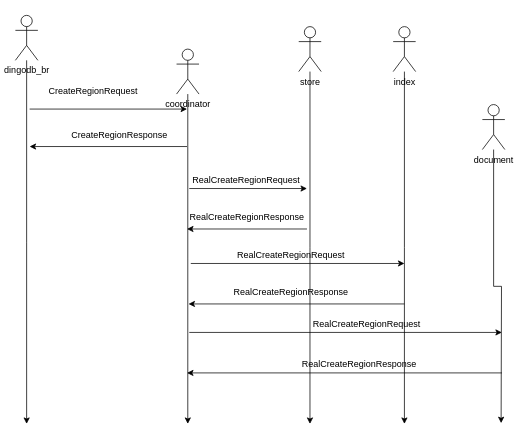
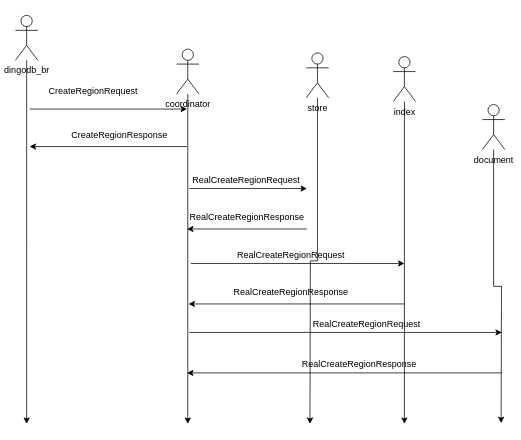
(310, 49) -> (318, 75)
(405, 49) -> (405, 79)
